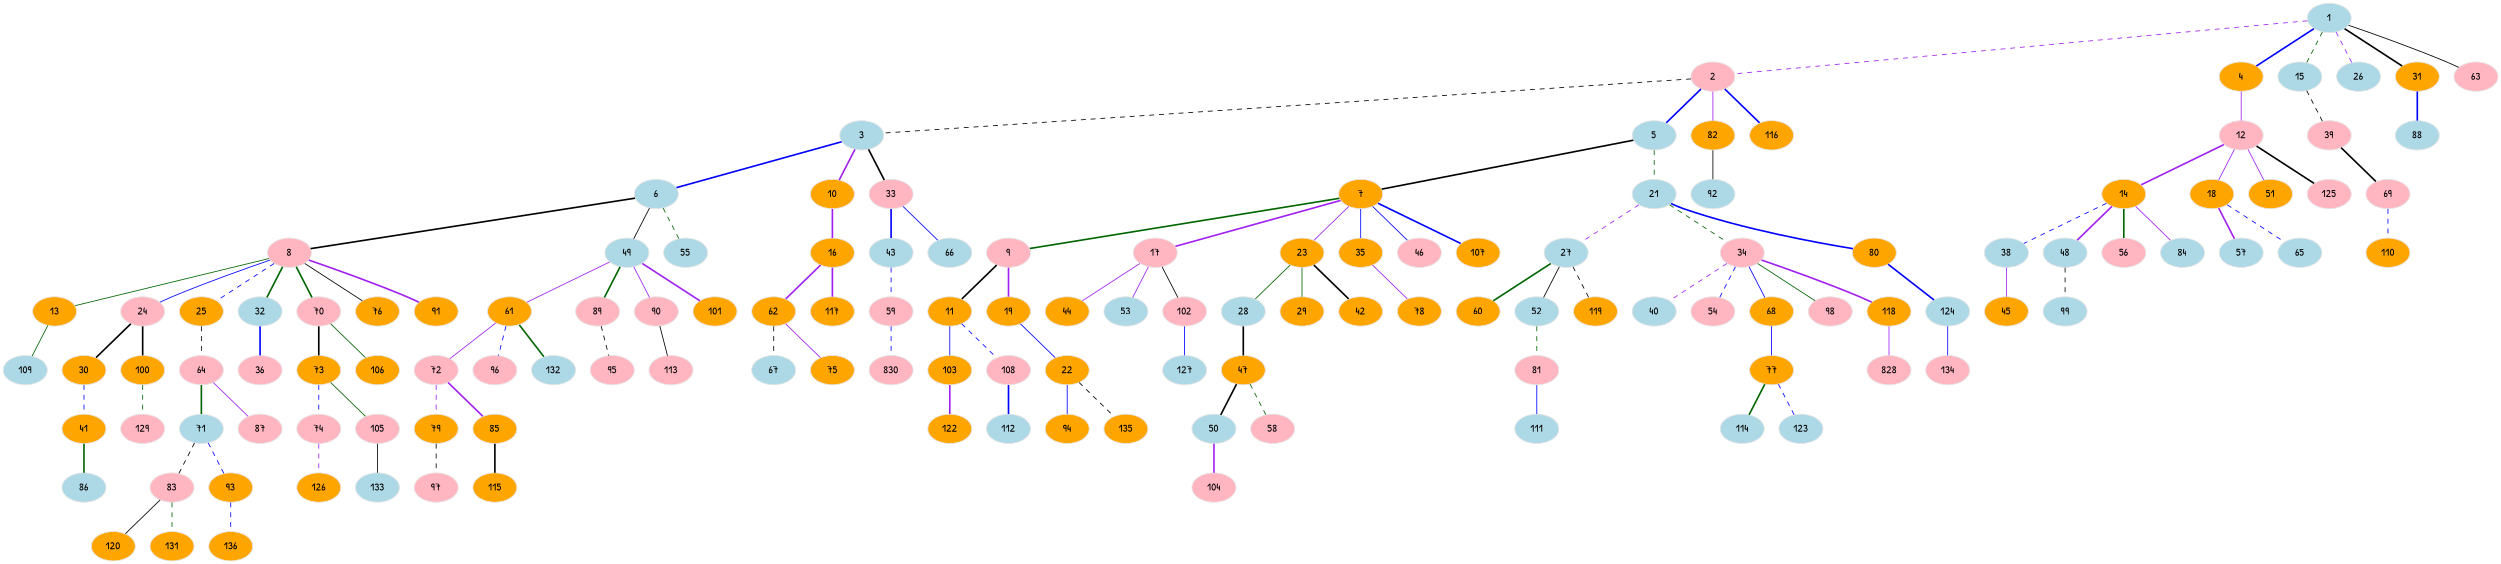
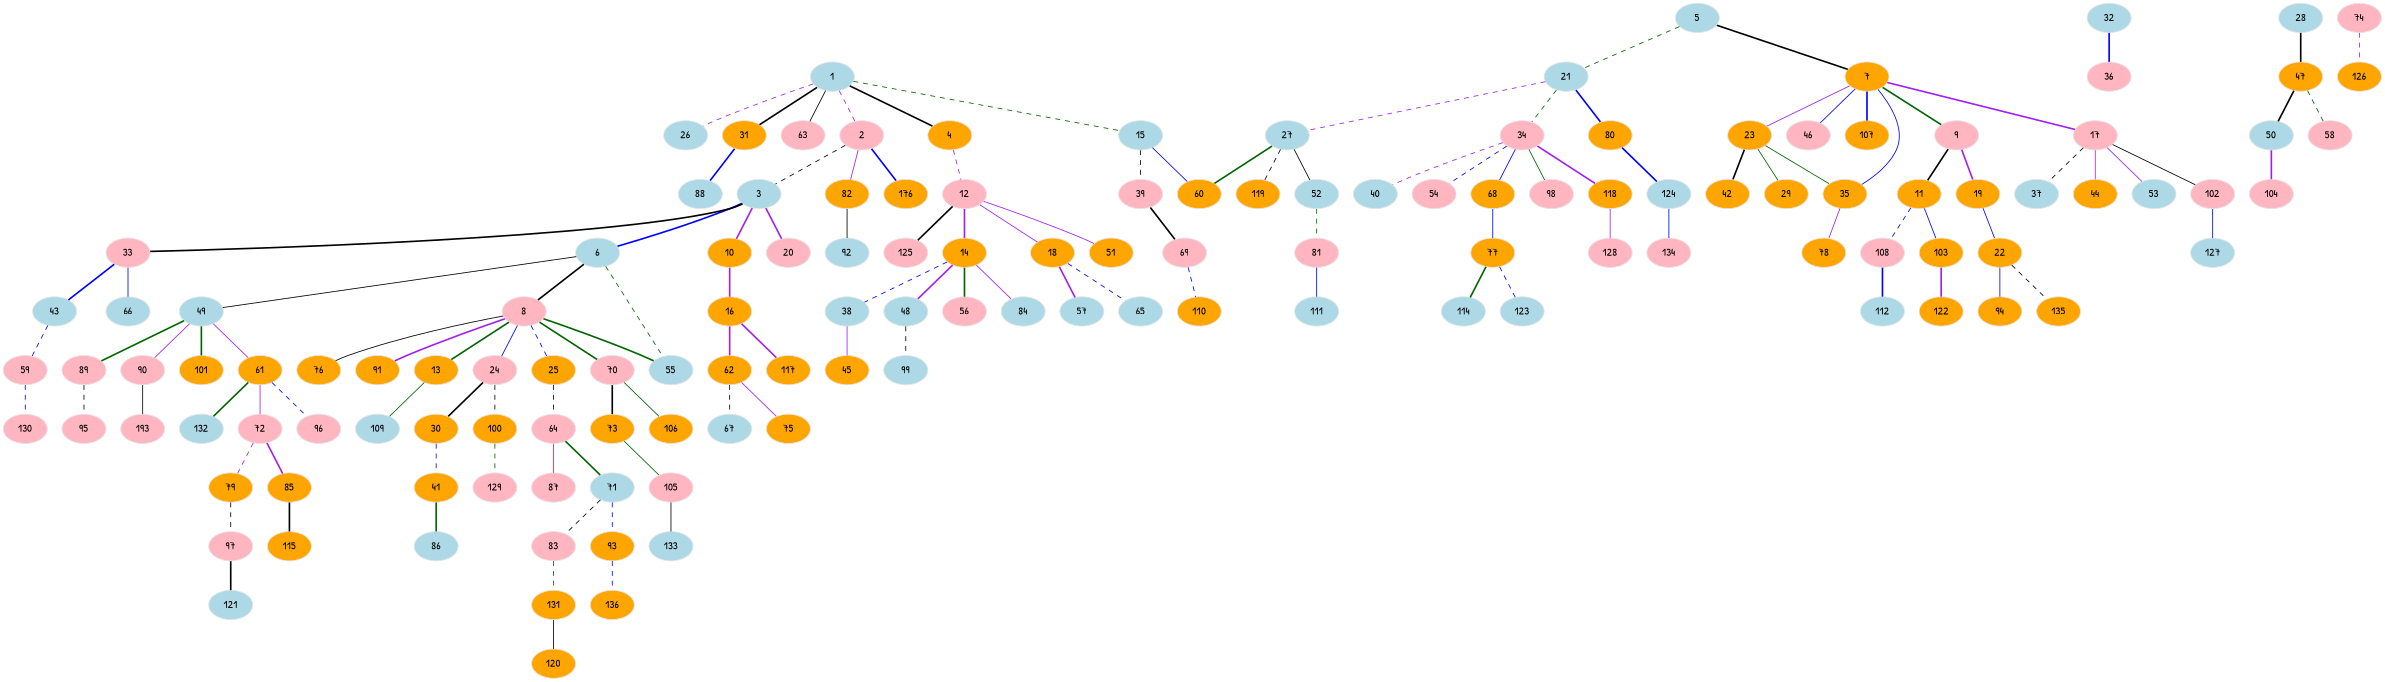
(2285, 47) -> (891, 106)
(1684, 106) -> none
(2241, 106) -> (957, 165)
(1772, 135) -> (906, 194)
none -> (1170, 165)
none -> (2037, 194)
none -> (788, 253)
(172, 282) -> (480, 341)
(275, 282) -> (599, 339)
(671, 282) -> (201, 341)
(1273, 282) -> (1797, 165)
(143, 341) -> (495, 400)
(671, 370) -> (143, 429)
(891, 370) -> (25, 429)
(1889, 370) -> (1610, 253)
(319, 400) -> none
(143, 517) -> (554, 634)
none -> (231, 605)
